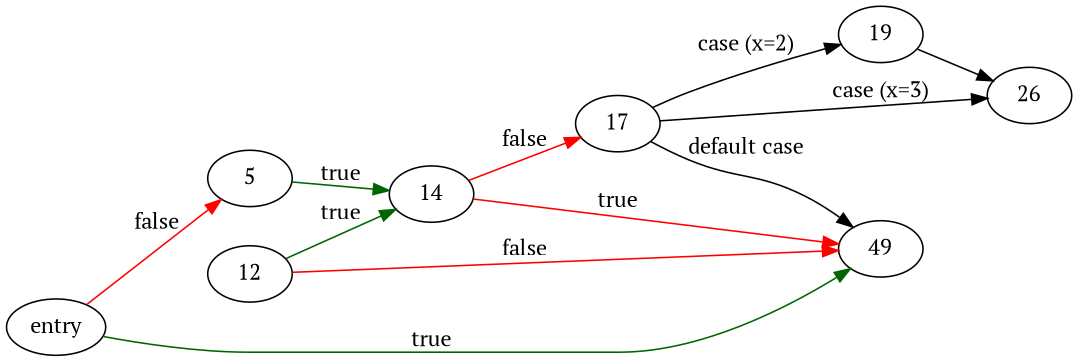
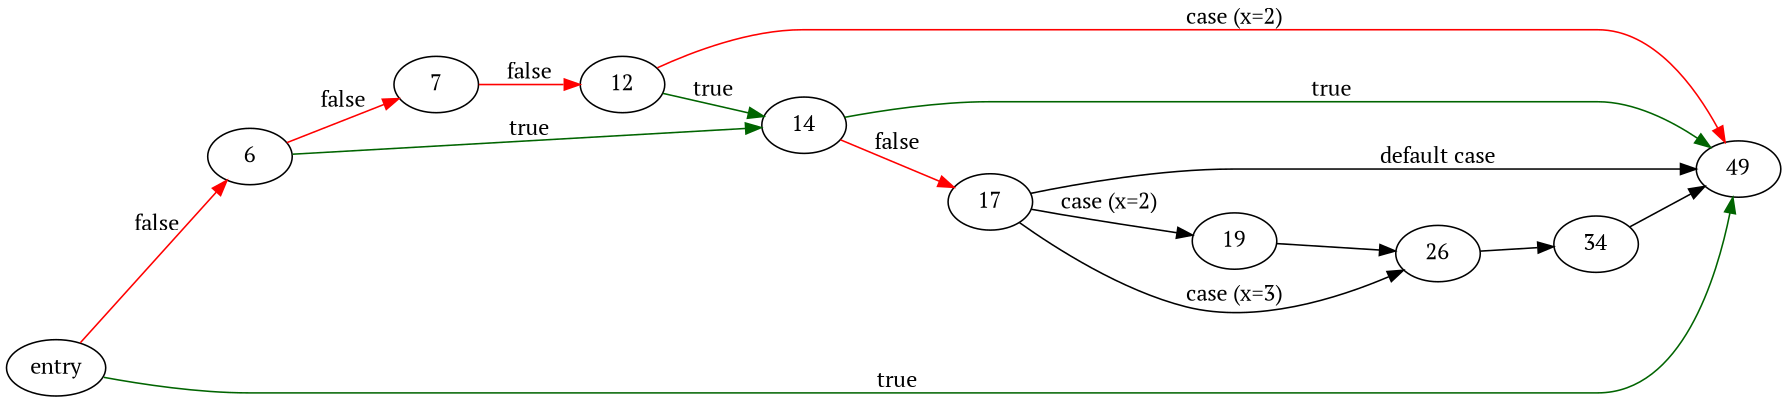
none -> (436, 85)
(250, 178) -> (250, 157)
(648, 220) -> (1275, 102)
none -> (1596, 244)
(525, 250) -> (1235, 18)
